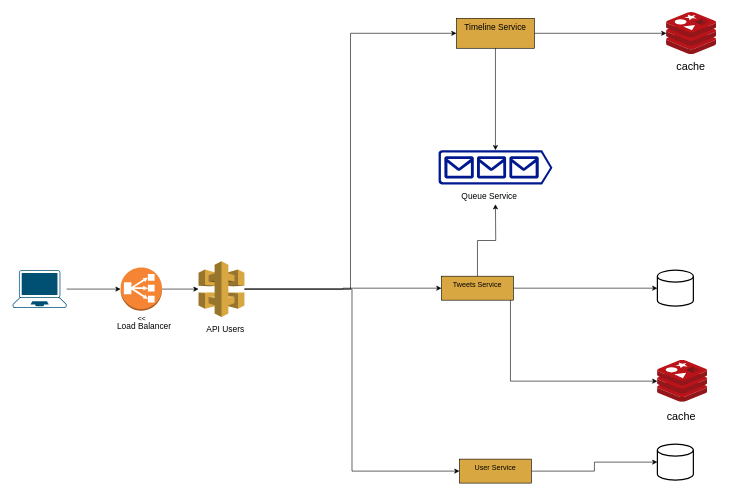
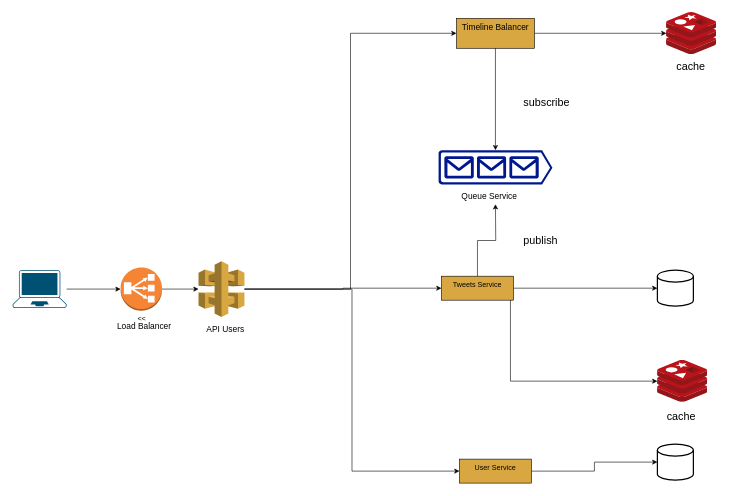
(495, 27) -> (495, 27)
none -> (546, 102)
none -> (540, 240)
